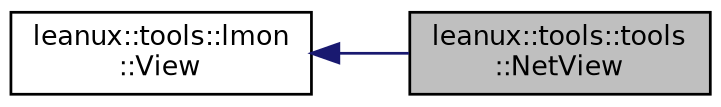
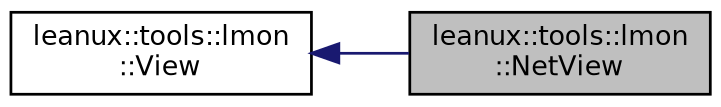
(560, 53) -> (560, 53)
